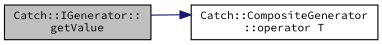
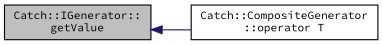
(165, 15) -> (177, 30)
